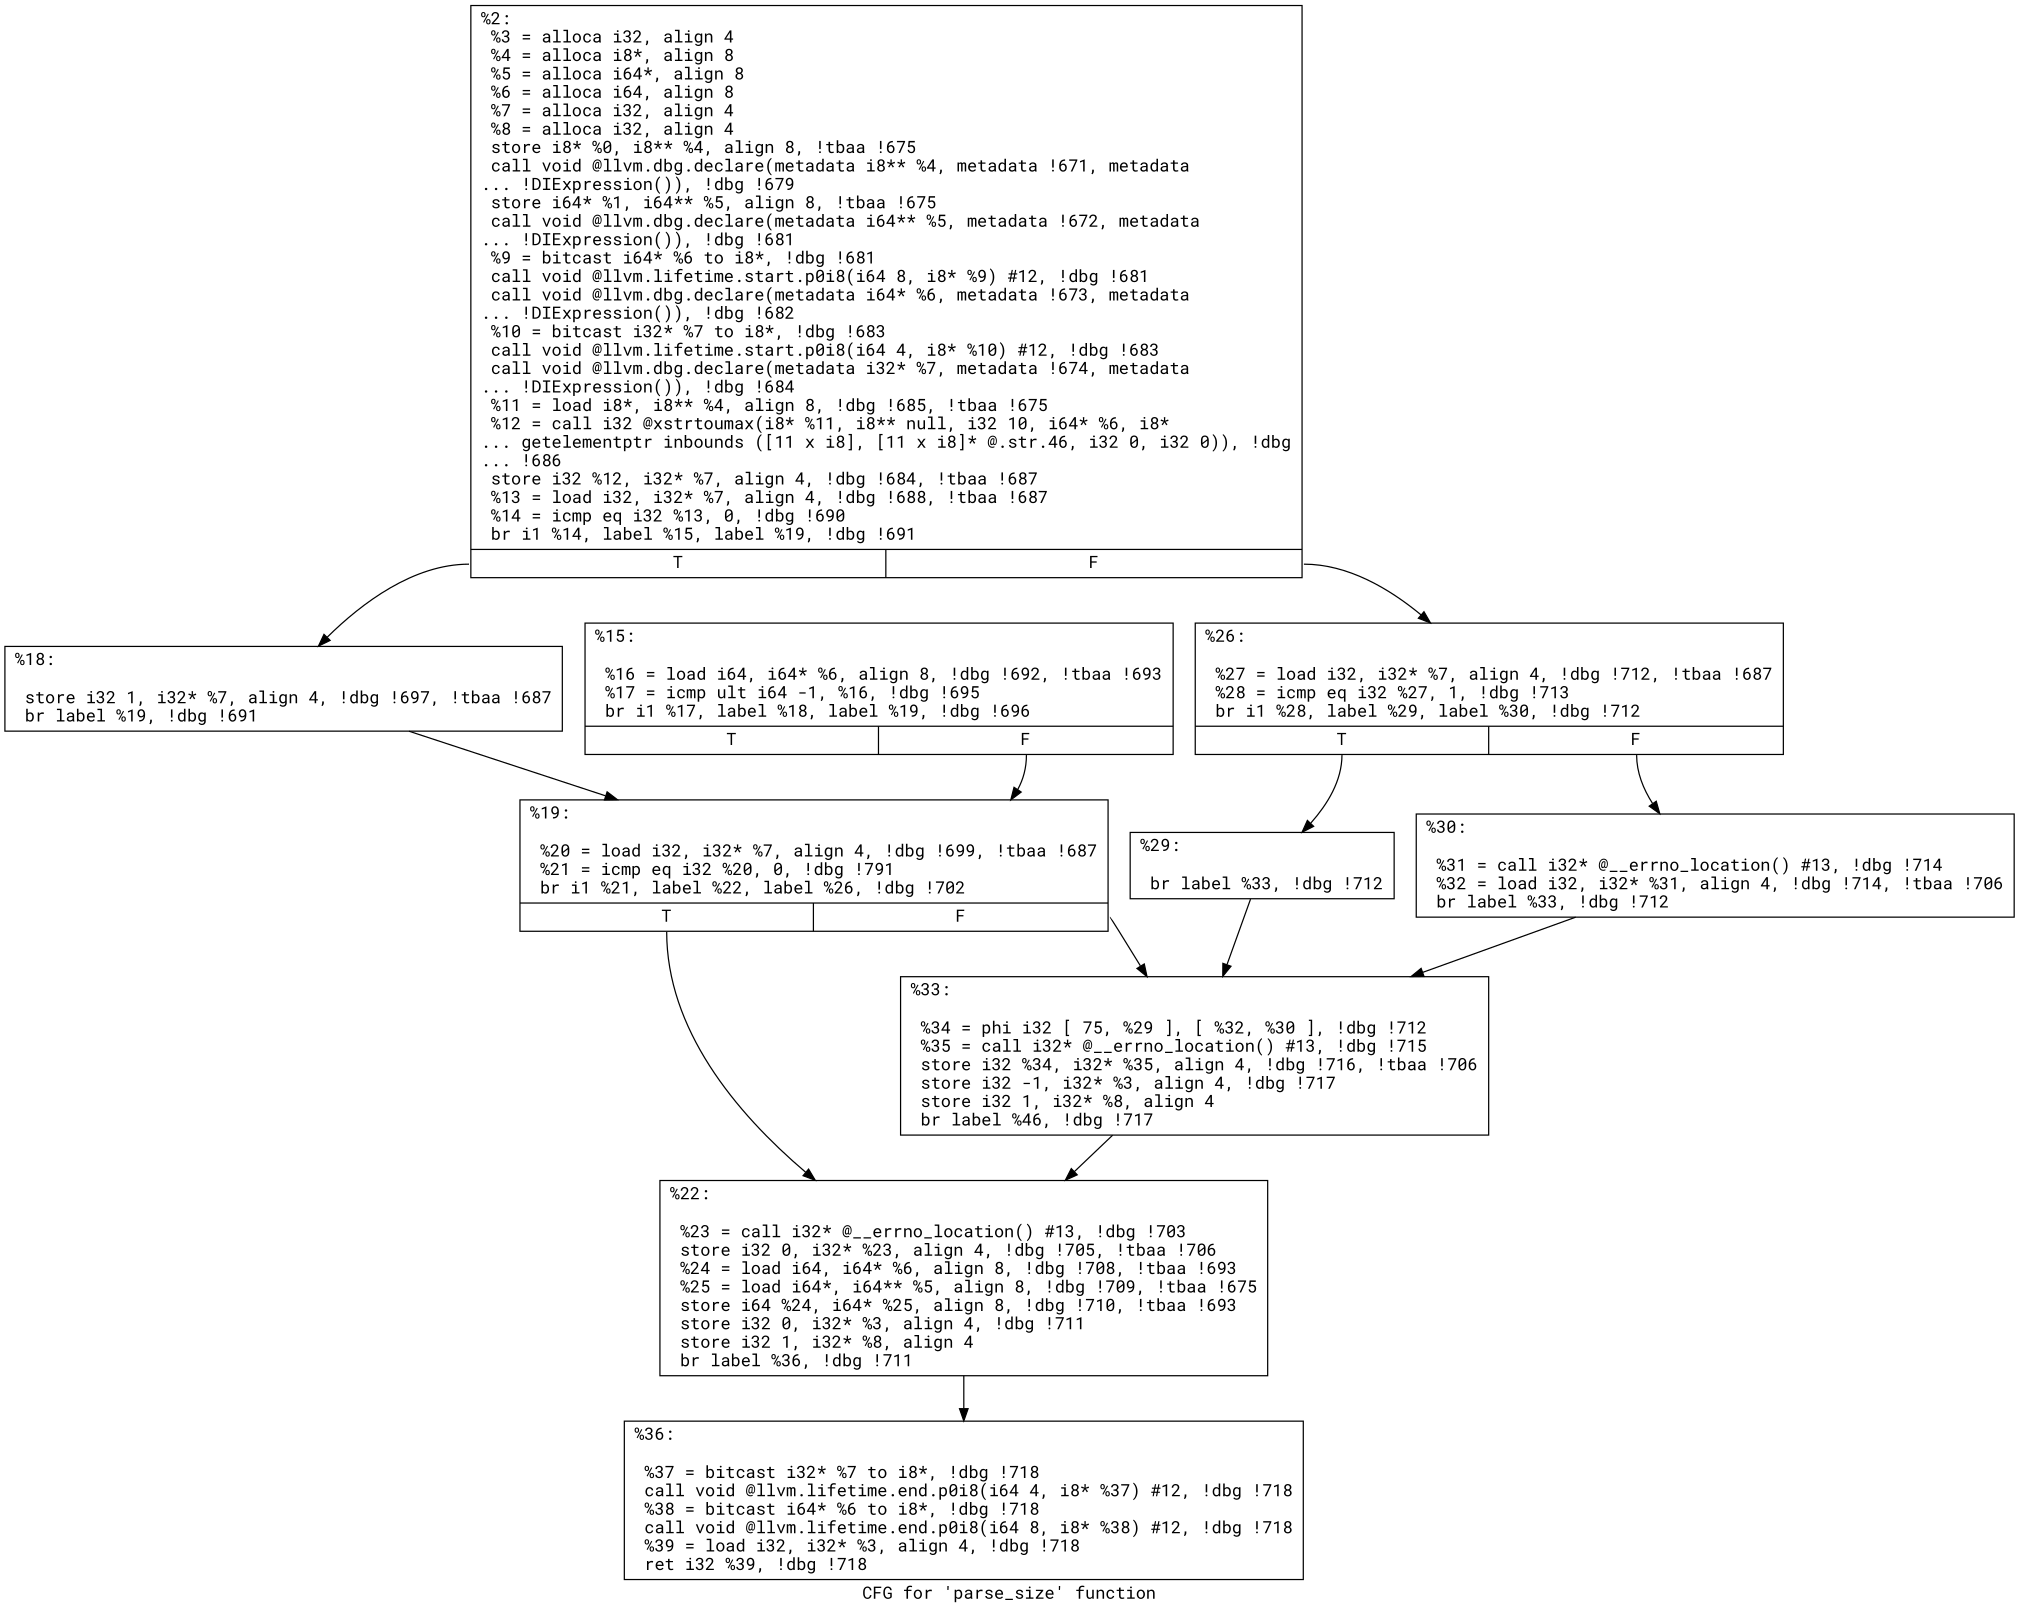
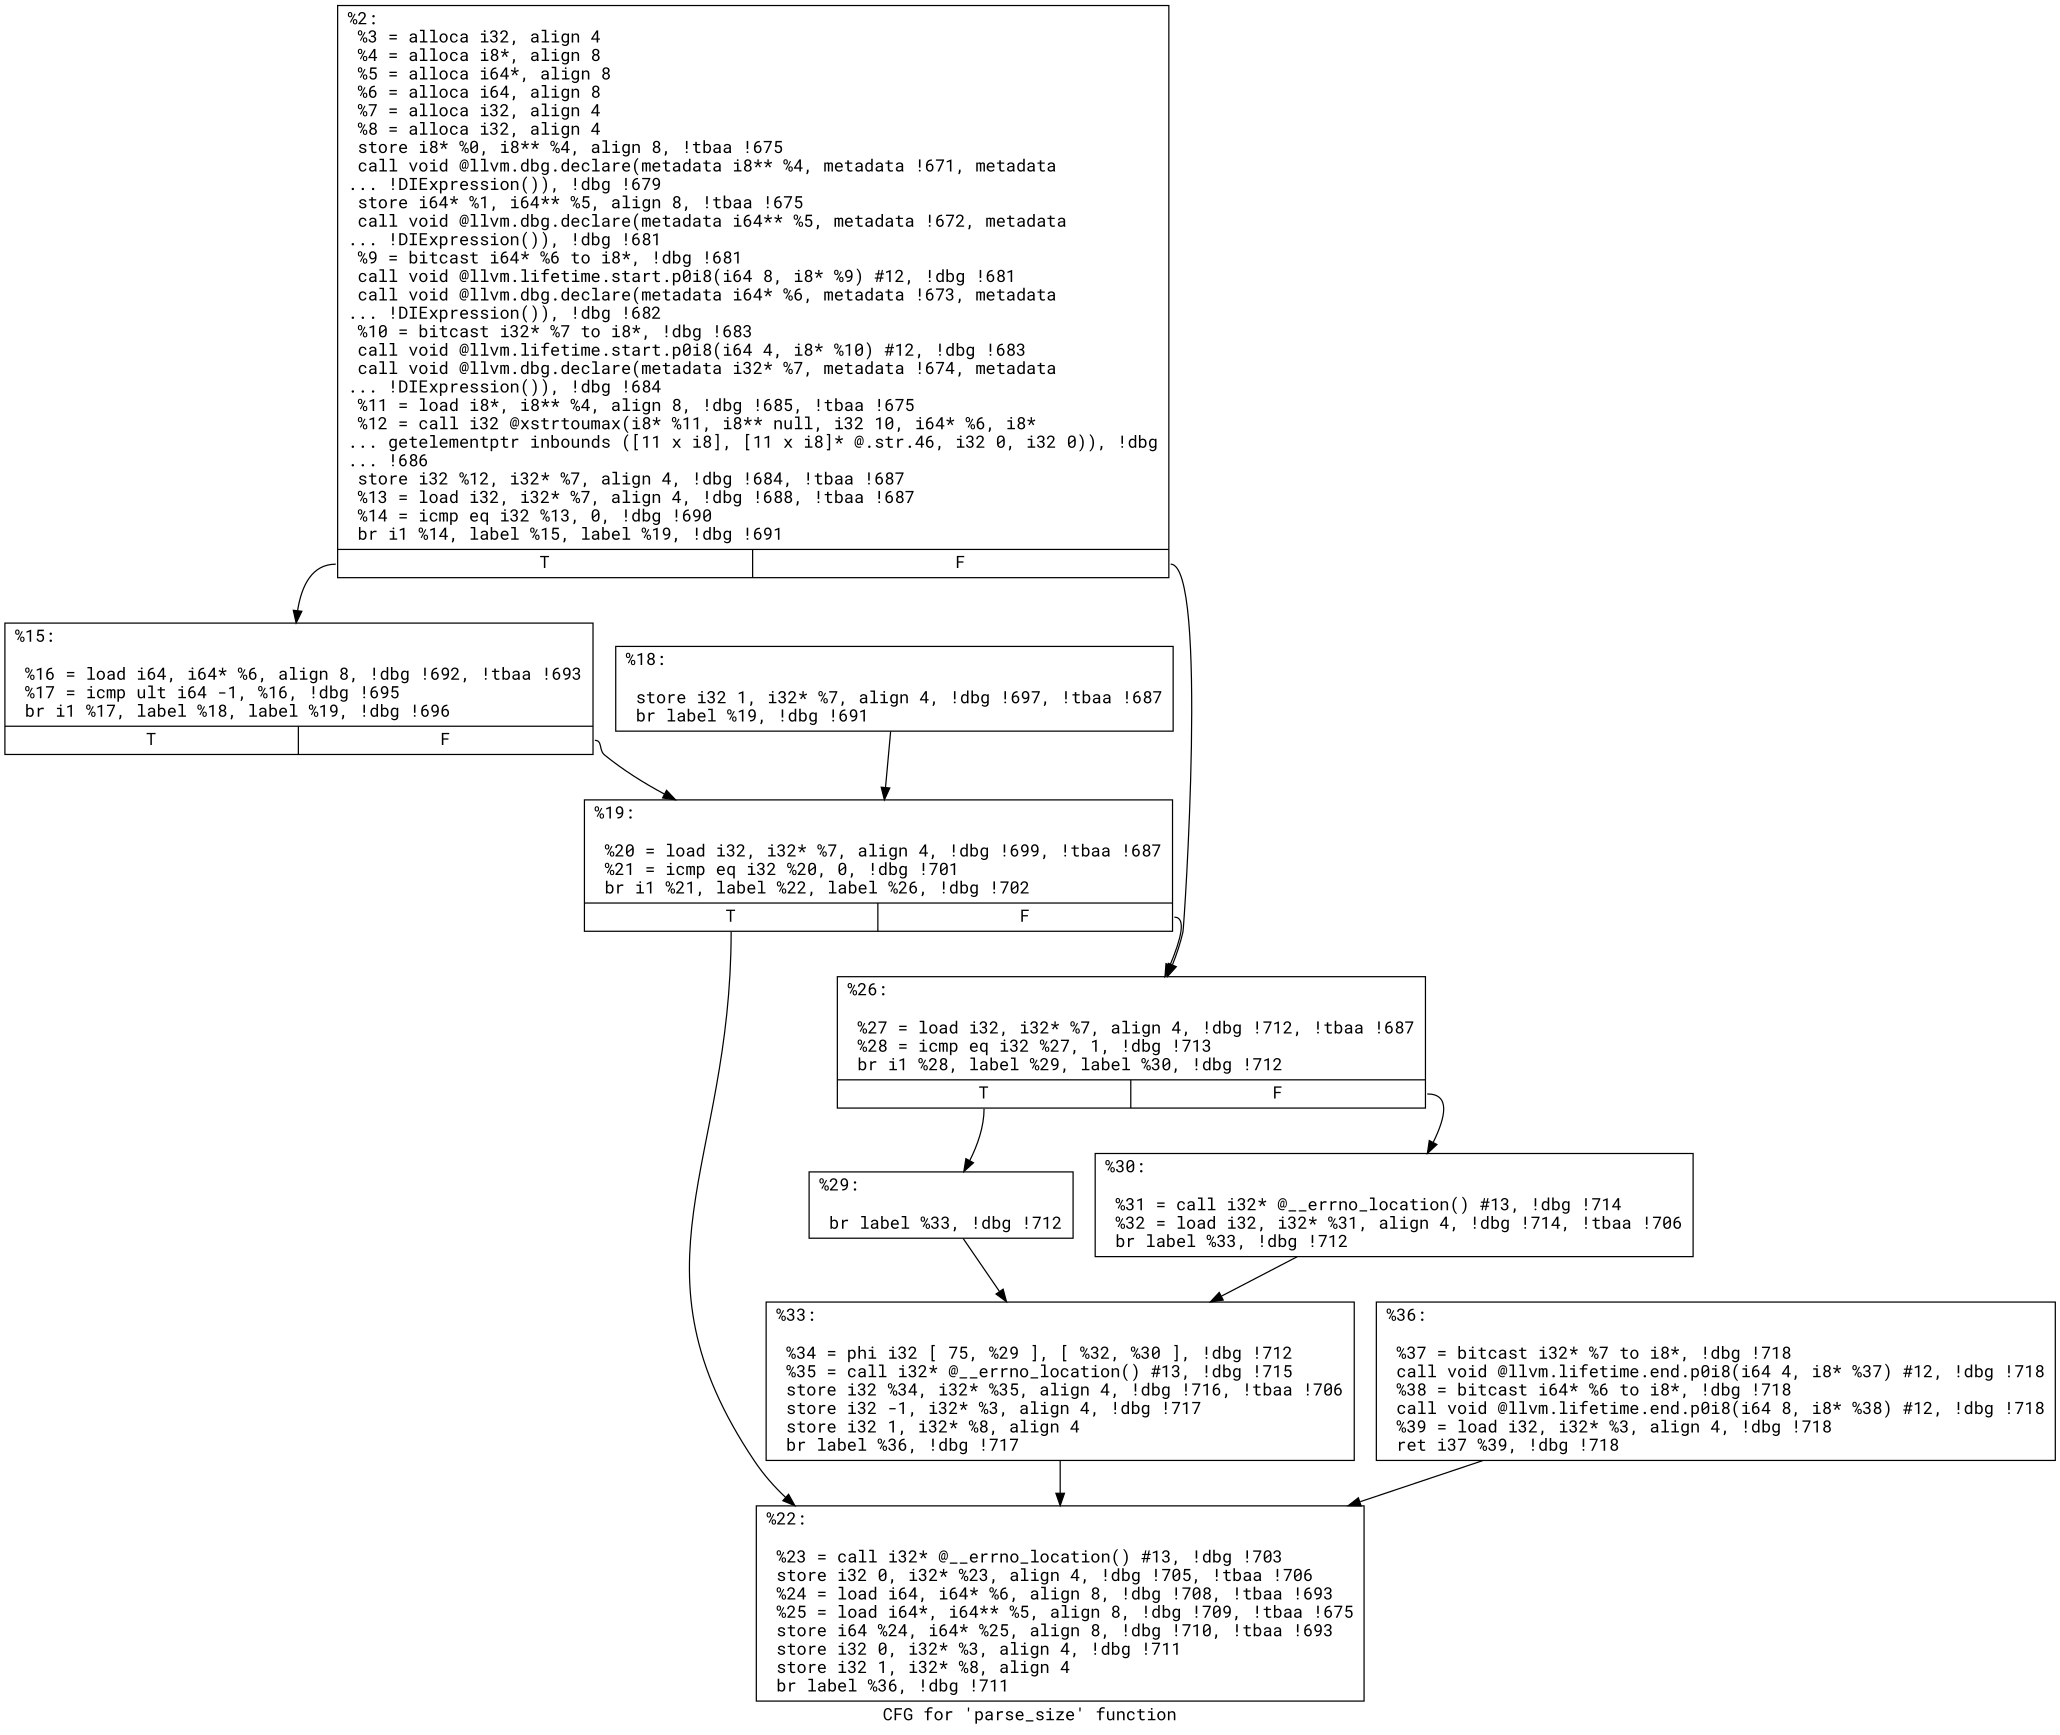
(392, 587) -> (308, 580)
(713, 870) -> (777, 870)
(1125, 941) -> (1179, 940)
(1033, 1120) -> (898, 1446)
(964, 1392) -> (1422, 1481)
(751, 1565) -> (1503, 1446)
